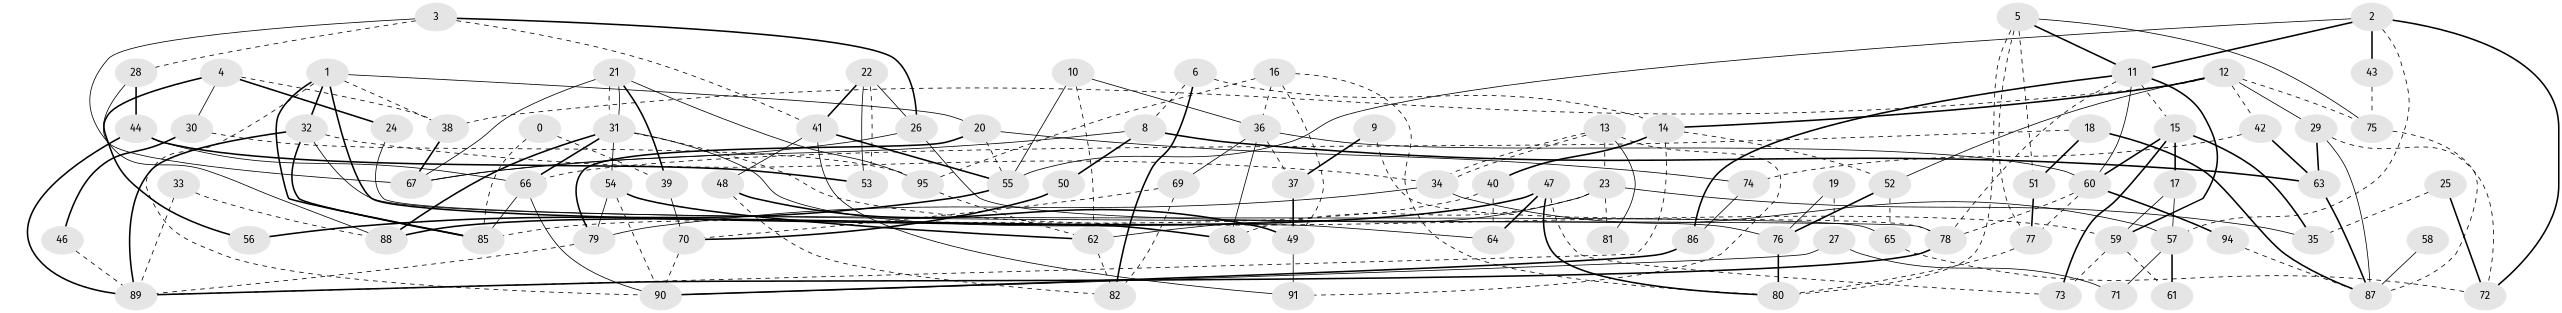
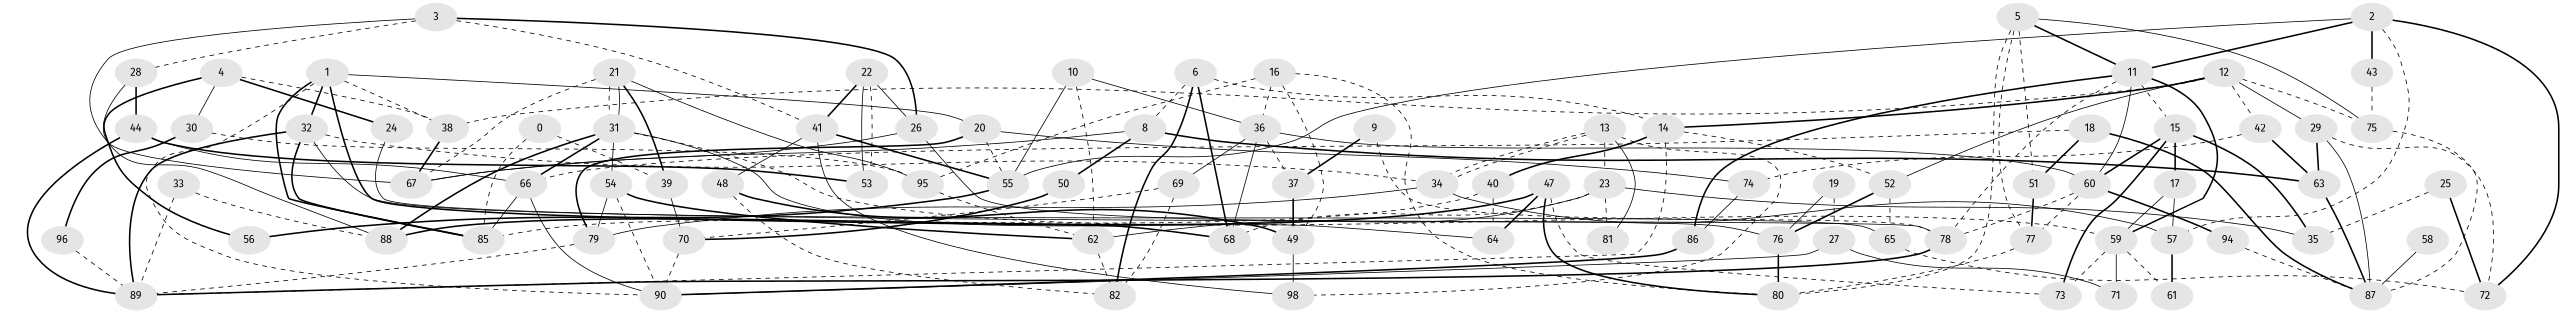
(502, 121) -> (502, 121)
none -> (1215, 171)
(62, 240) -> (62, 240)
(2147, 265) -> (2116, 268)
(1293, 296) -> (1293, 296)
